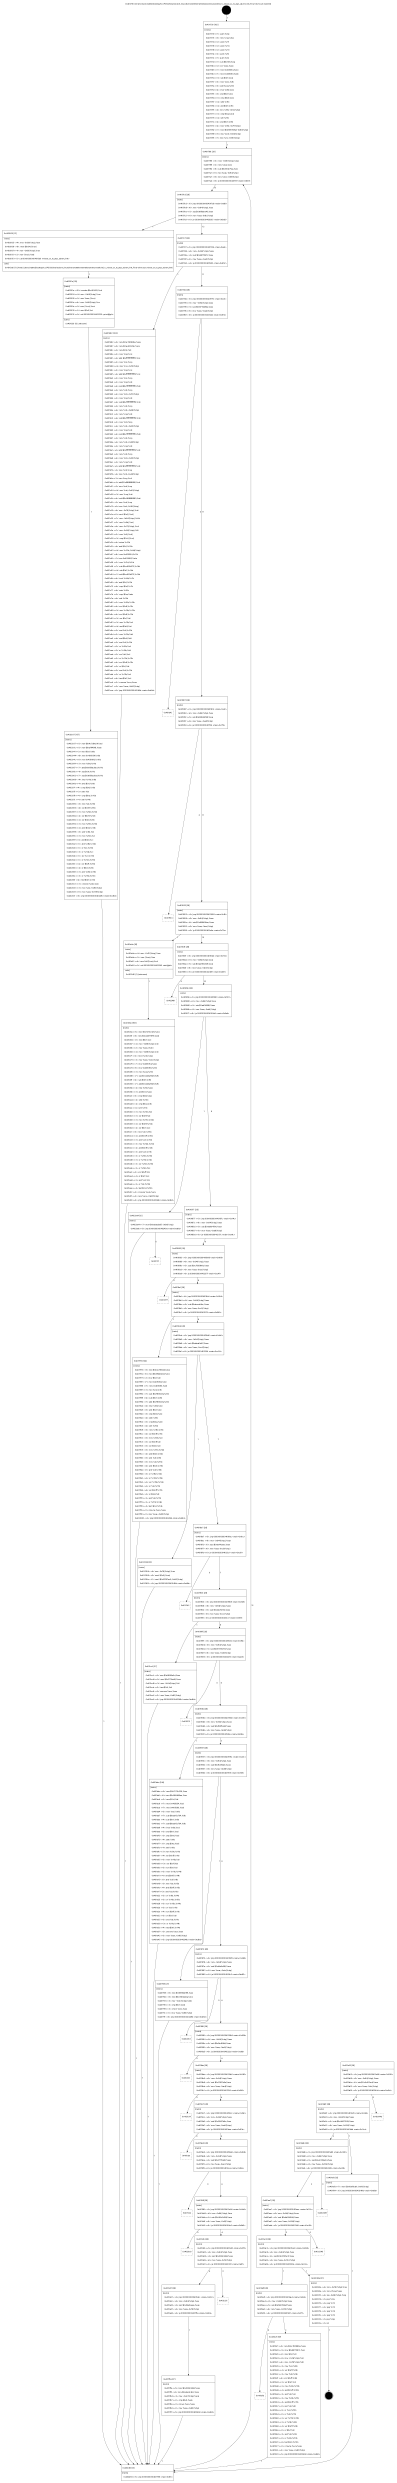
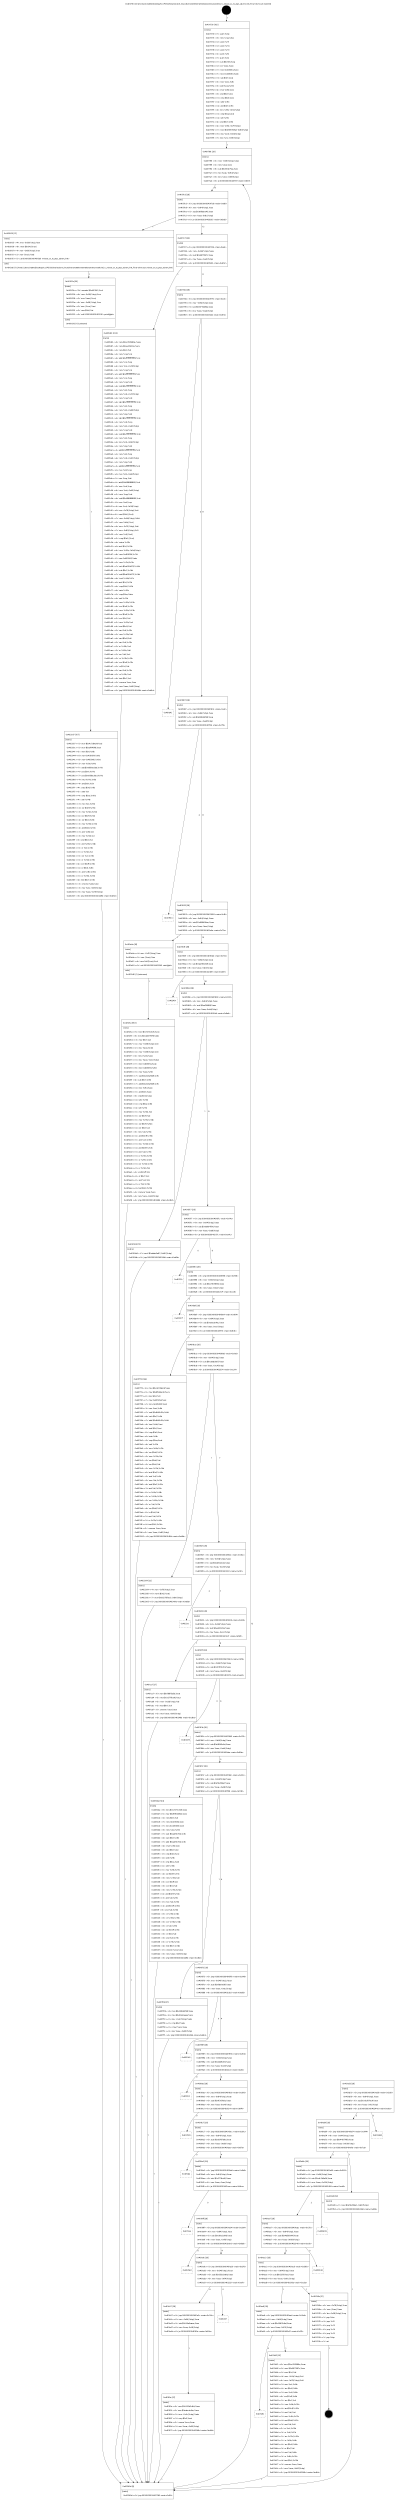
(155, 1244) -> (188, 1256)
